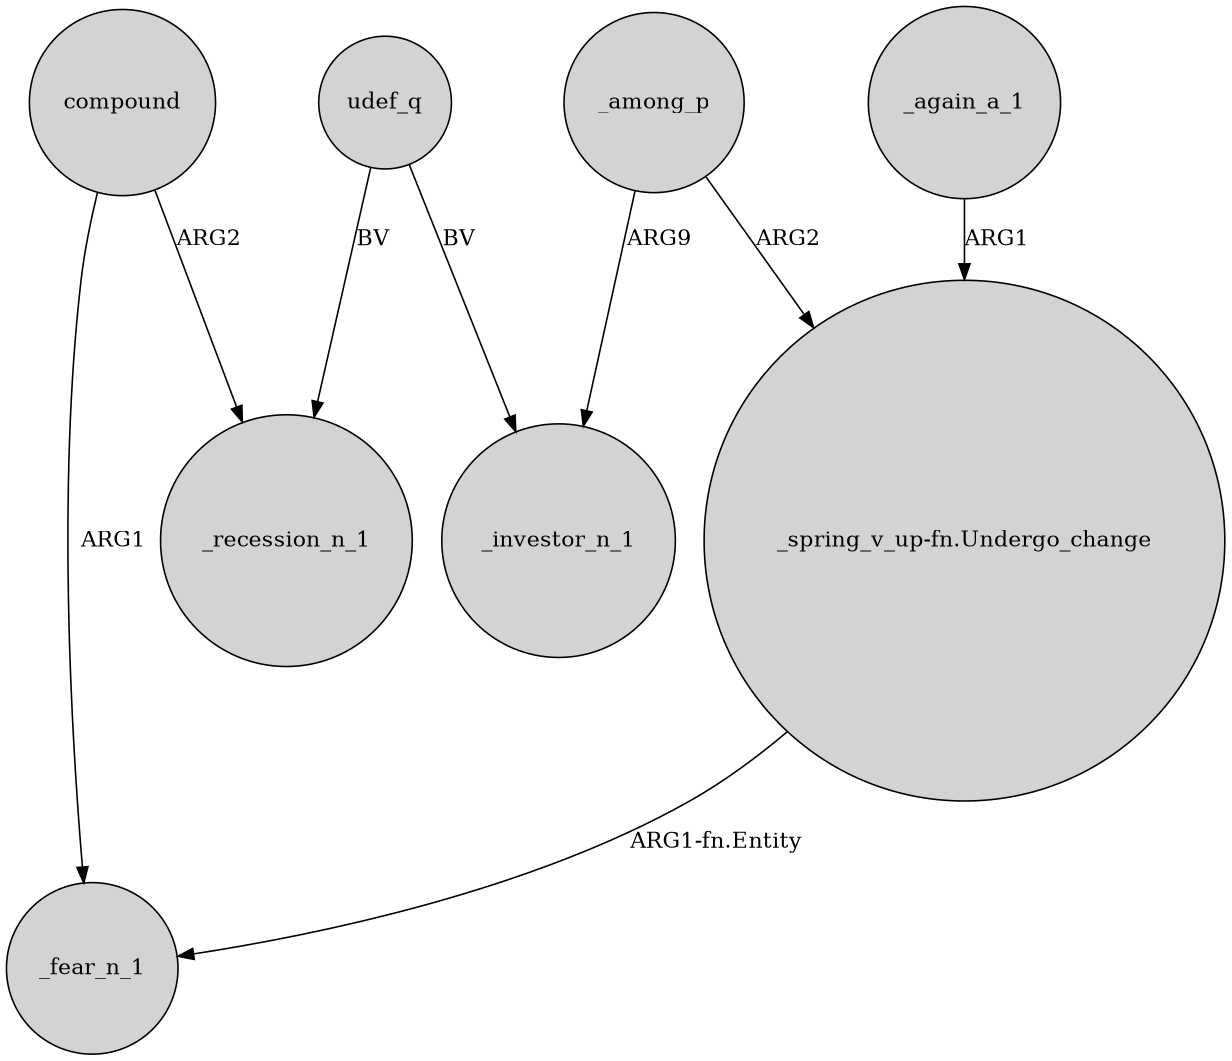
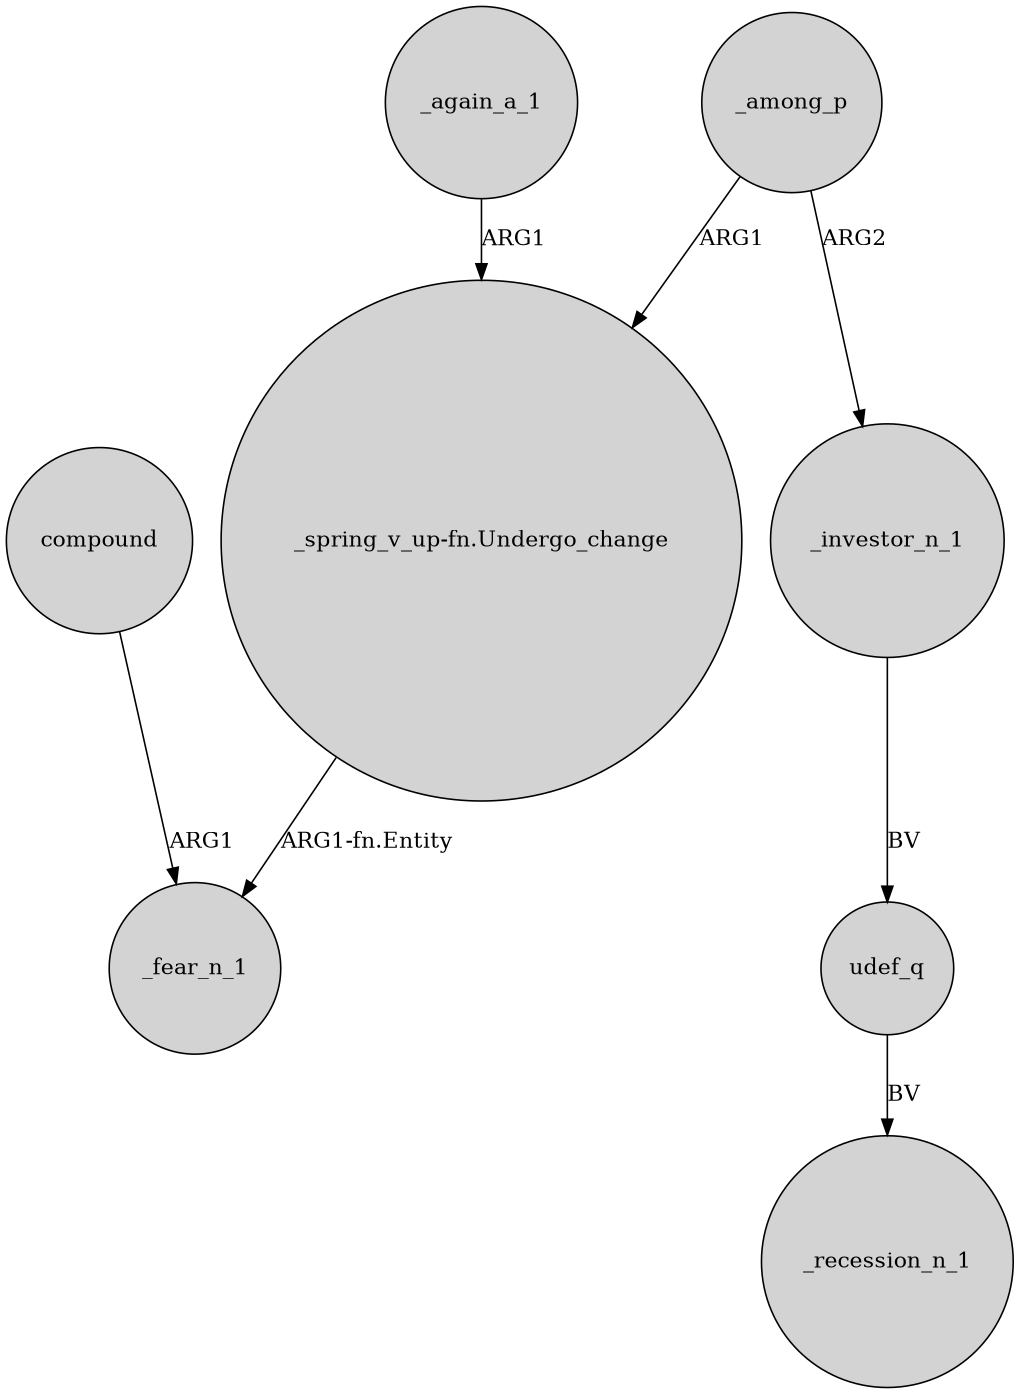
(660, 239) -> (855, 239)
(789, 239) -> (732, 239)
(460, 291) -> (887, 772)
(196, 298) -> none
